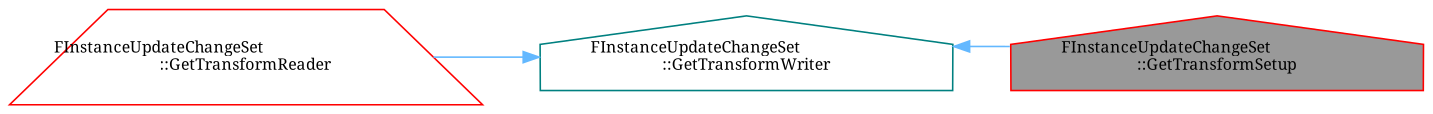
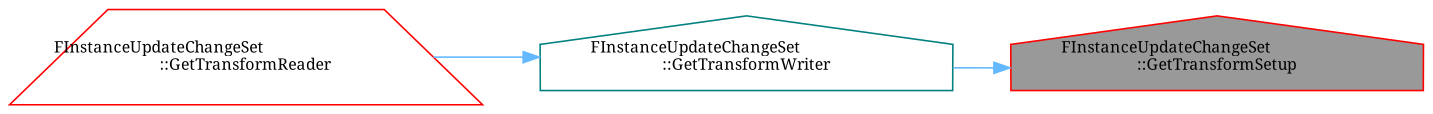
(990, 46) -> (974, 68)
